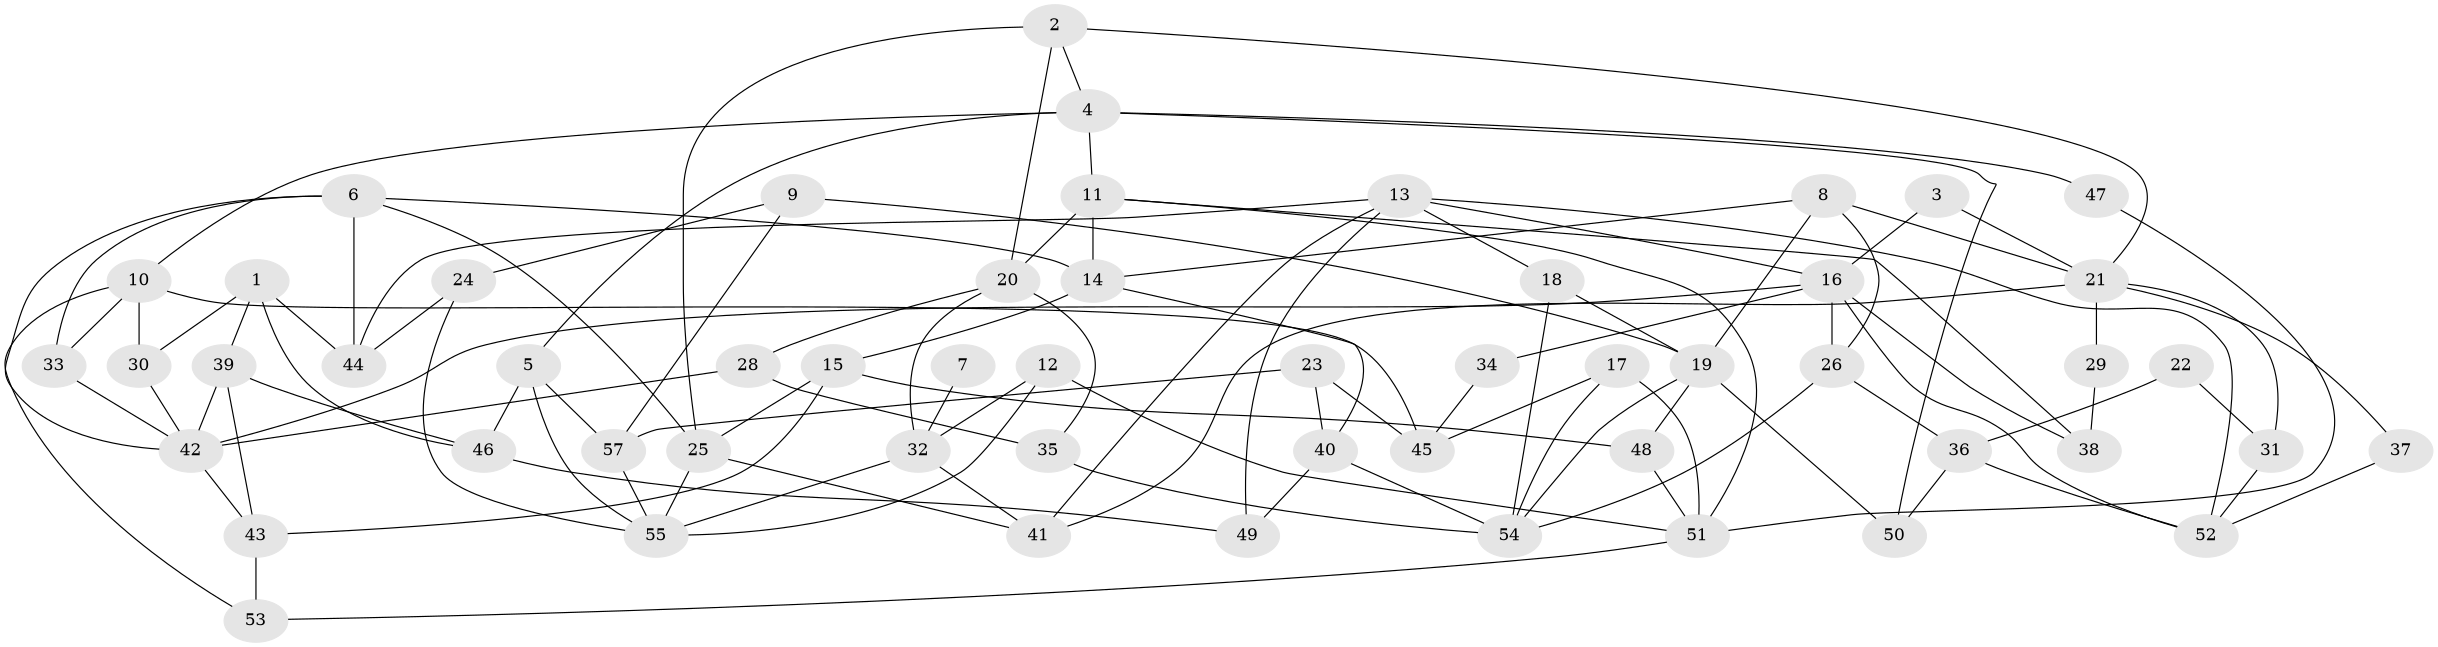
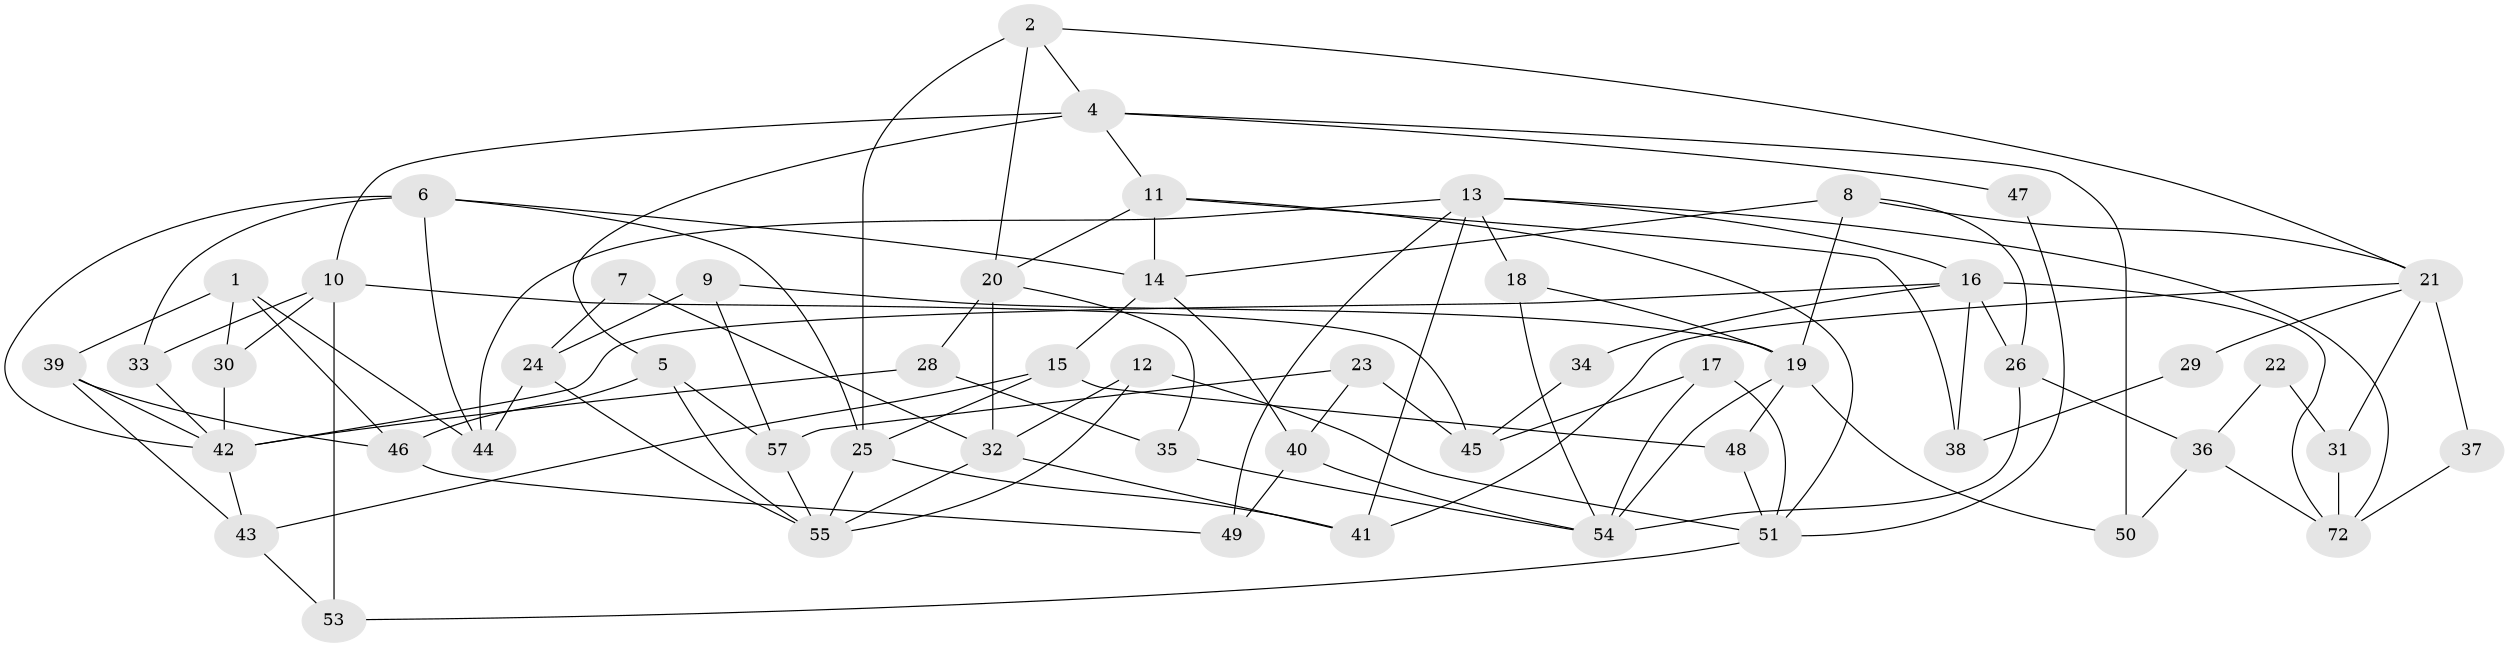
(1937, 196) -> none
none -> (578, 323)
(2206, 536) -> (2339, 536)
